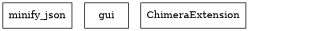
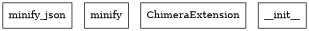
(107, 16) -> (107, 16)
none -> (282, 16)
